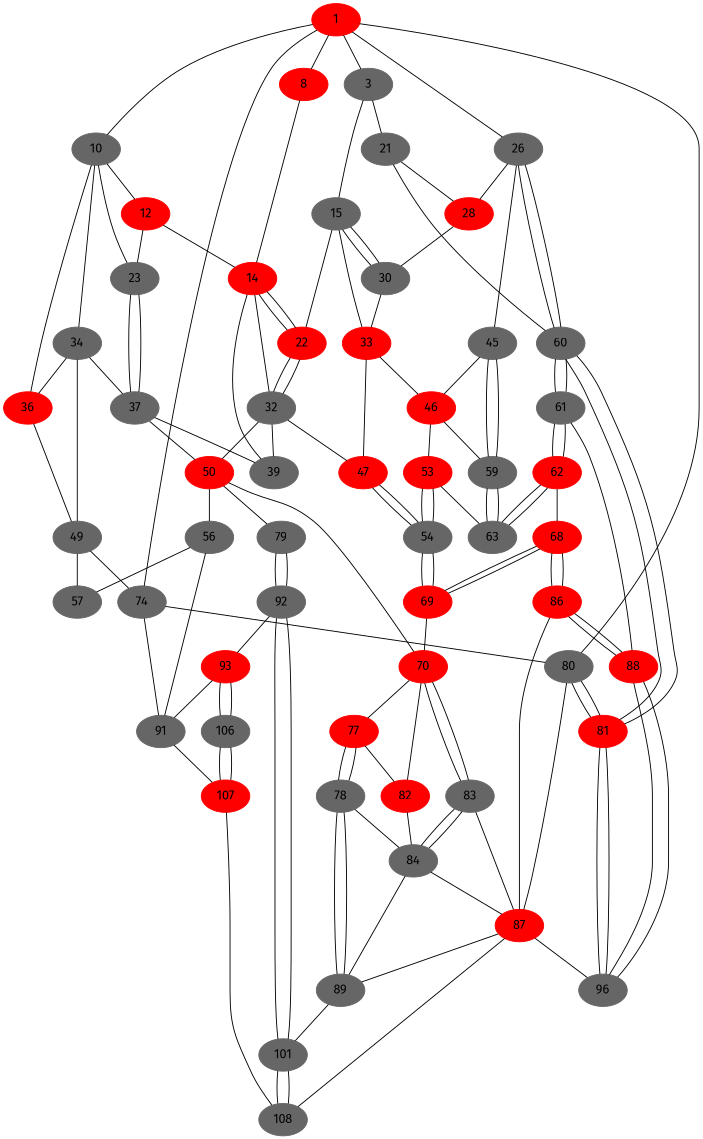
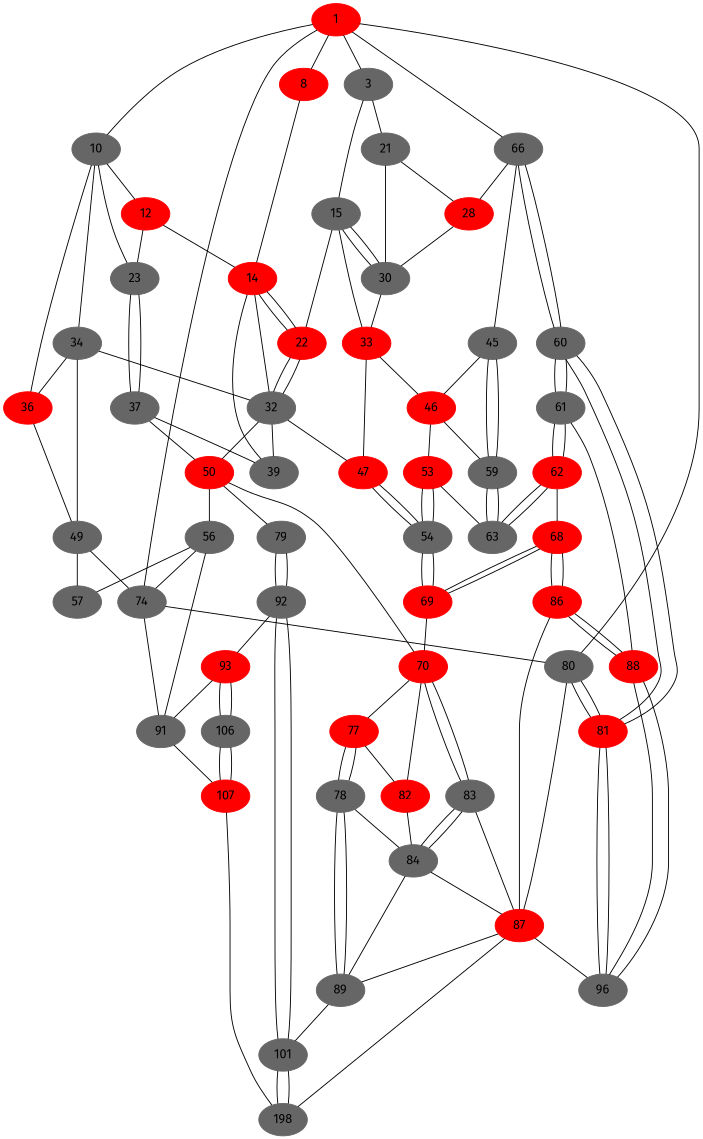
(518, 149) -> (518, 149)
(460, 256) -> (386, 214)
(106, 376) -> (174, 376)
none -> (176, 570)
(283, 1120) -> (283, 1120)
